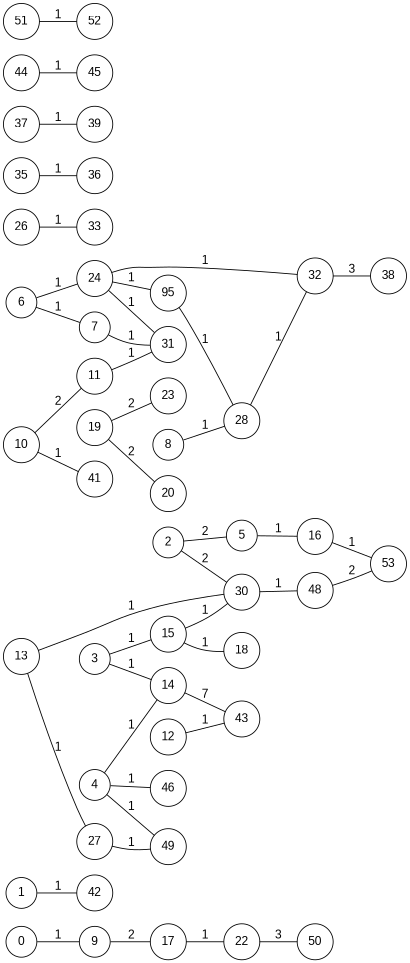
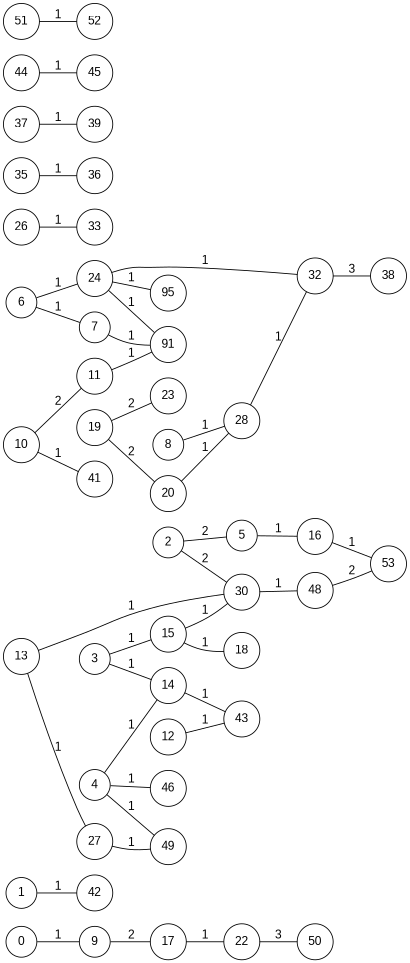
(168, 344) -> (168, 344)
(207, 356) -> (205, 457)
(205, 695) -> (205, 695)
